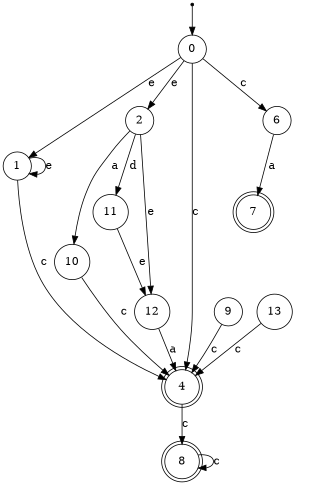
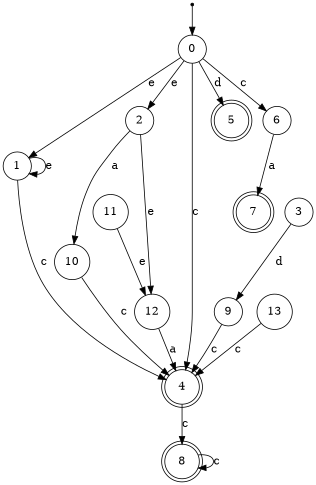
none -> (231, 121)
(127, 161) -> none
none -> (299, 212)
